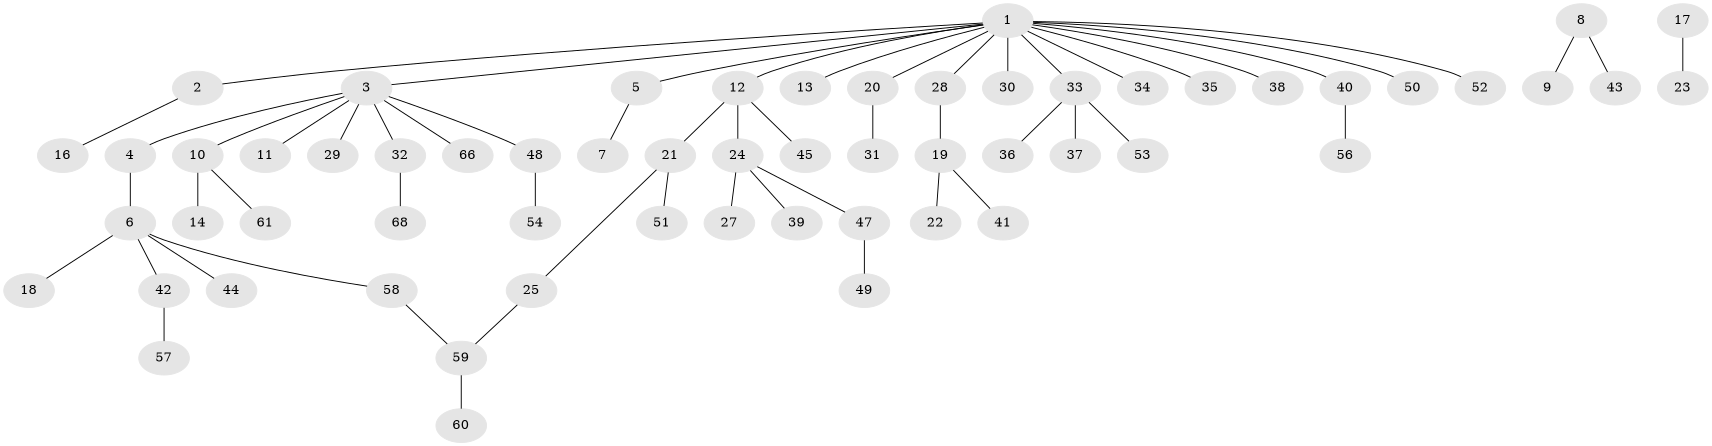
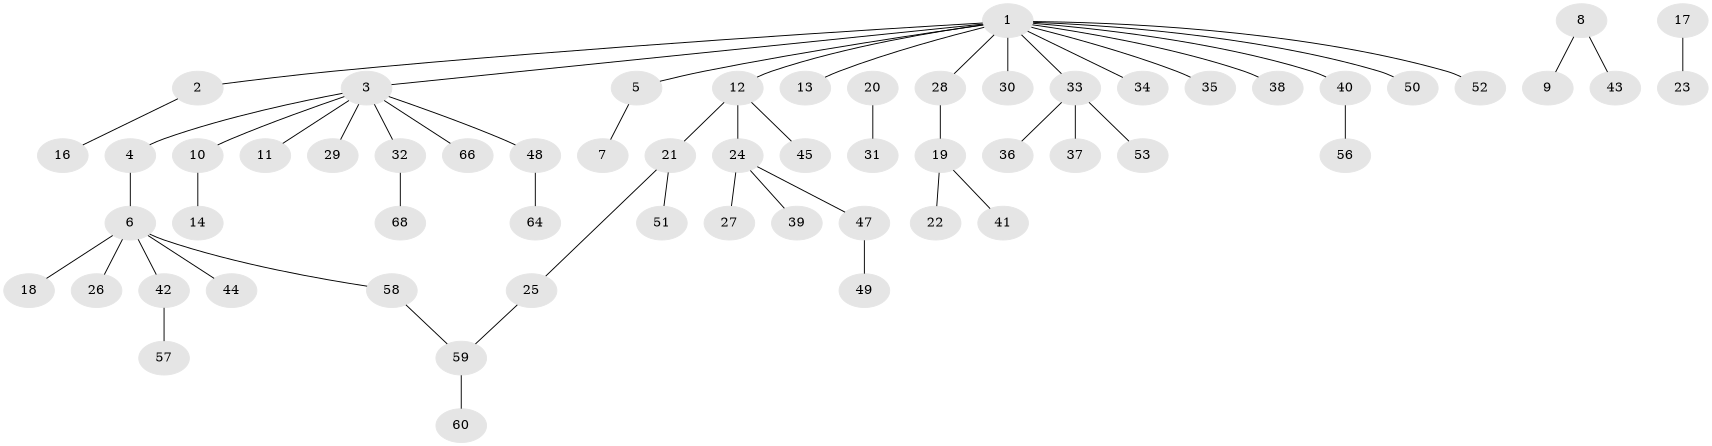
(940, 54) -> none
(265, 223) -> none
(535, 223) -> (535, 223)
none -> (97, 291)
